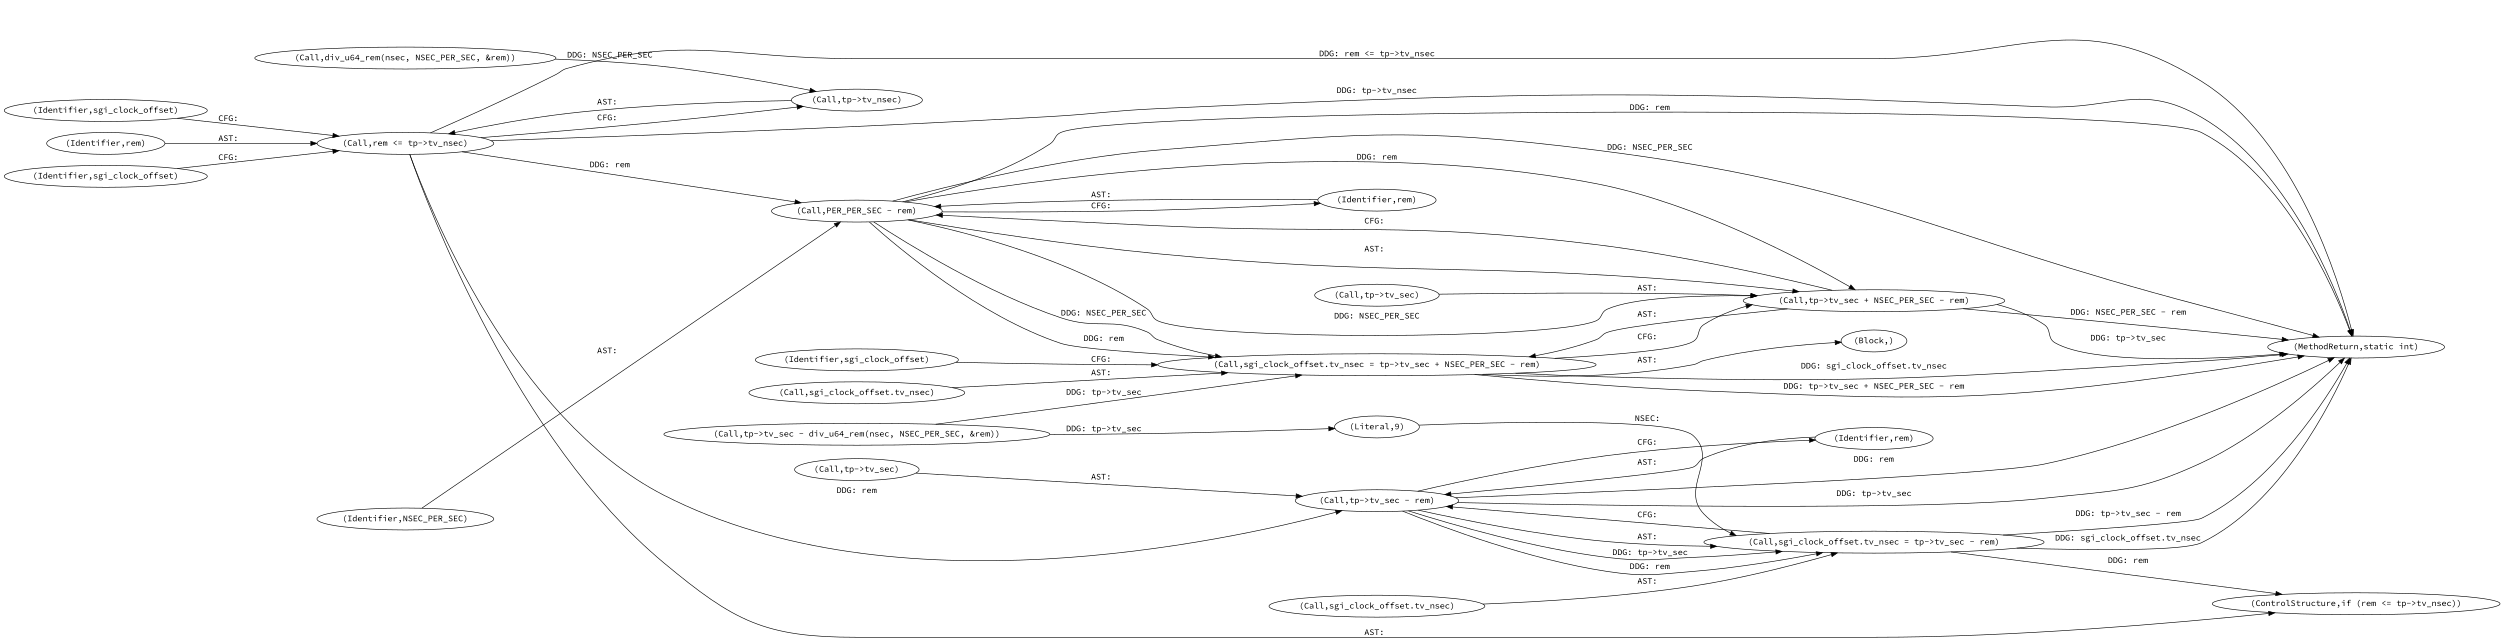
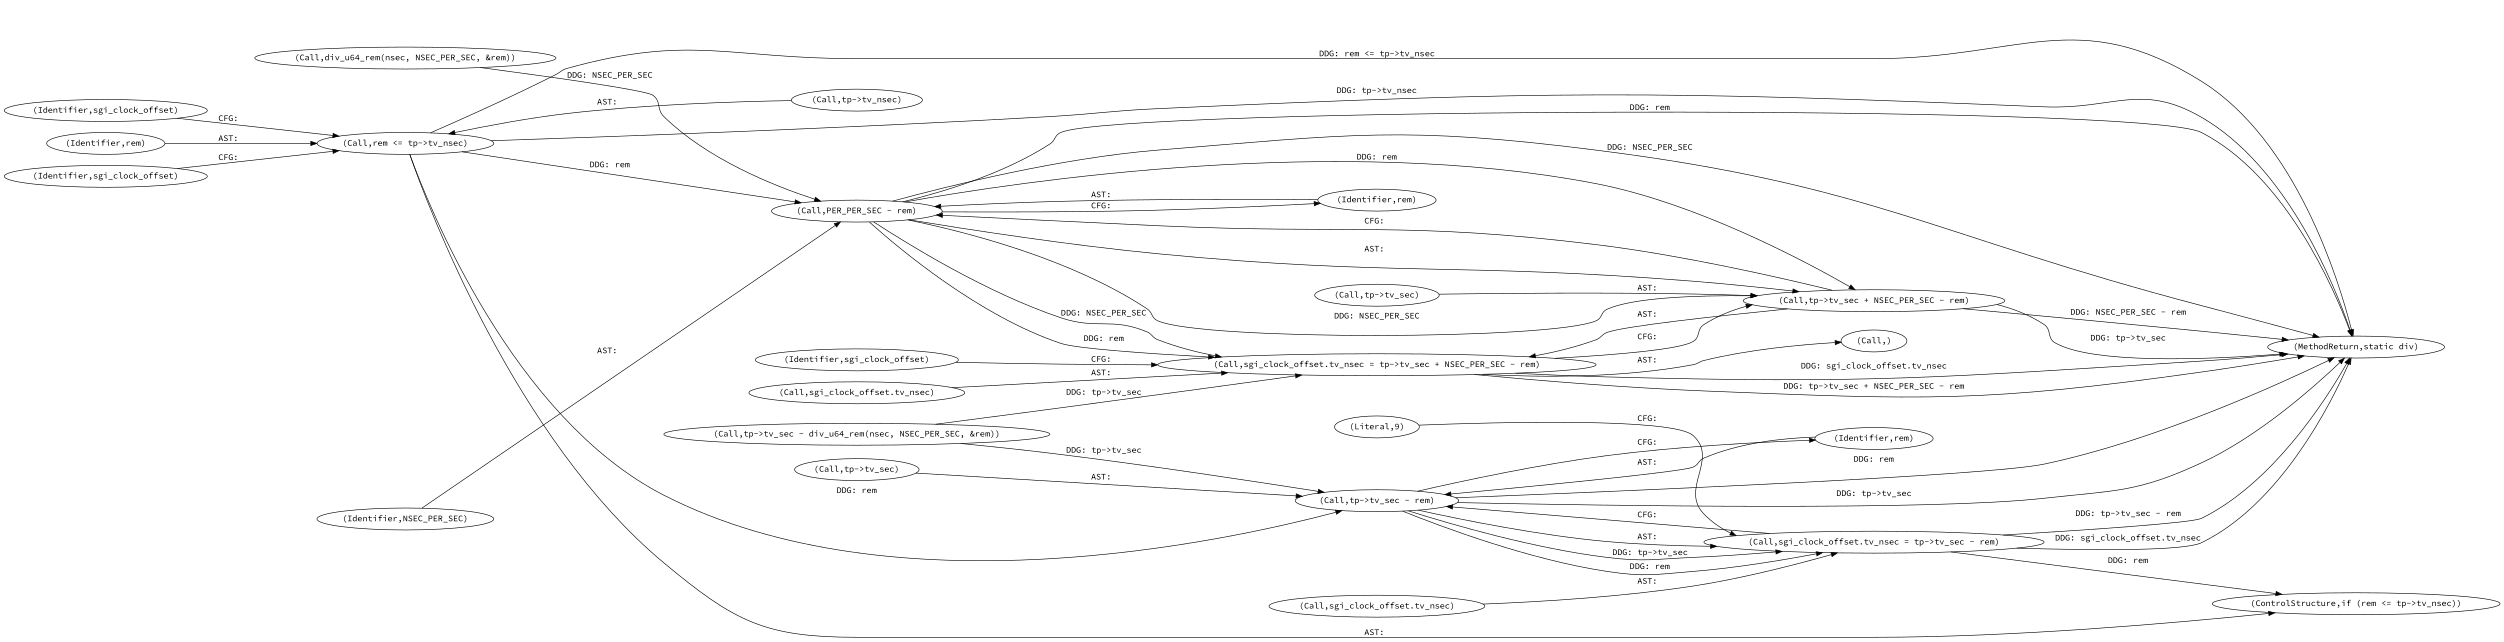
(683, 69) -> (655, 97)
(639, 124) -> none
(1874, 341) -> (1874, 341)
(2356, 347) -> (2356, 347)
(1650, 419) -> (1650, 419)
(1189, 433) -> (1140, 465)
